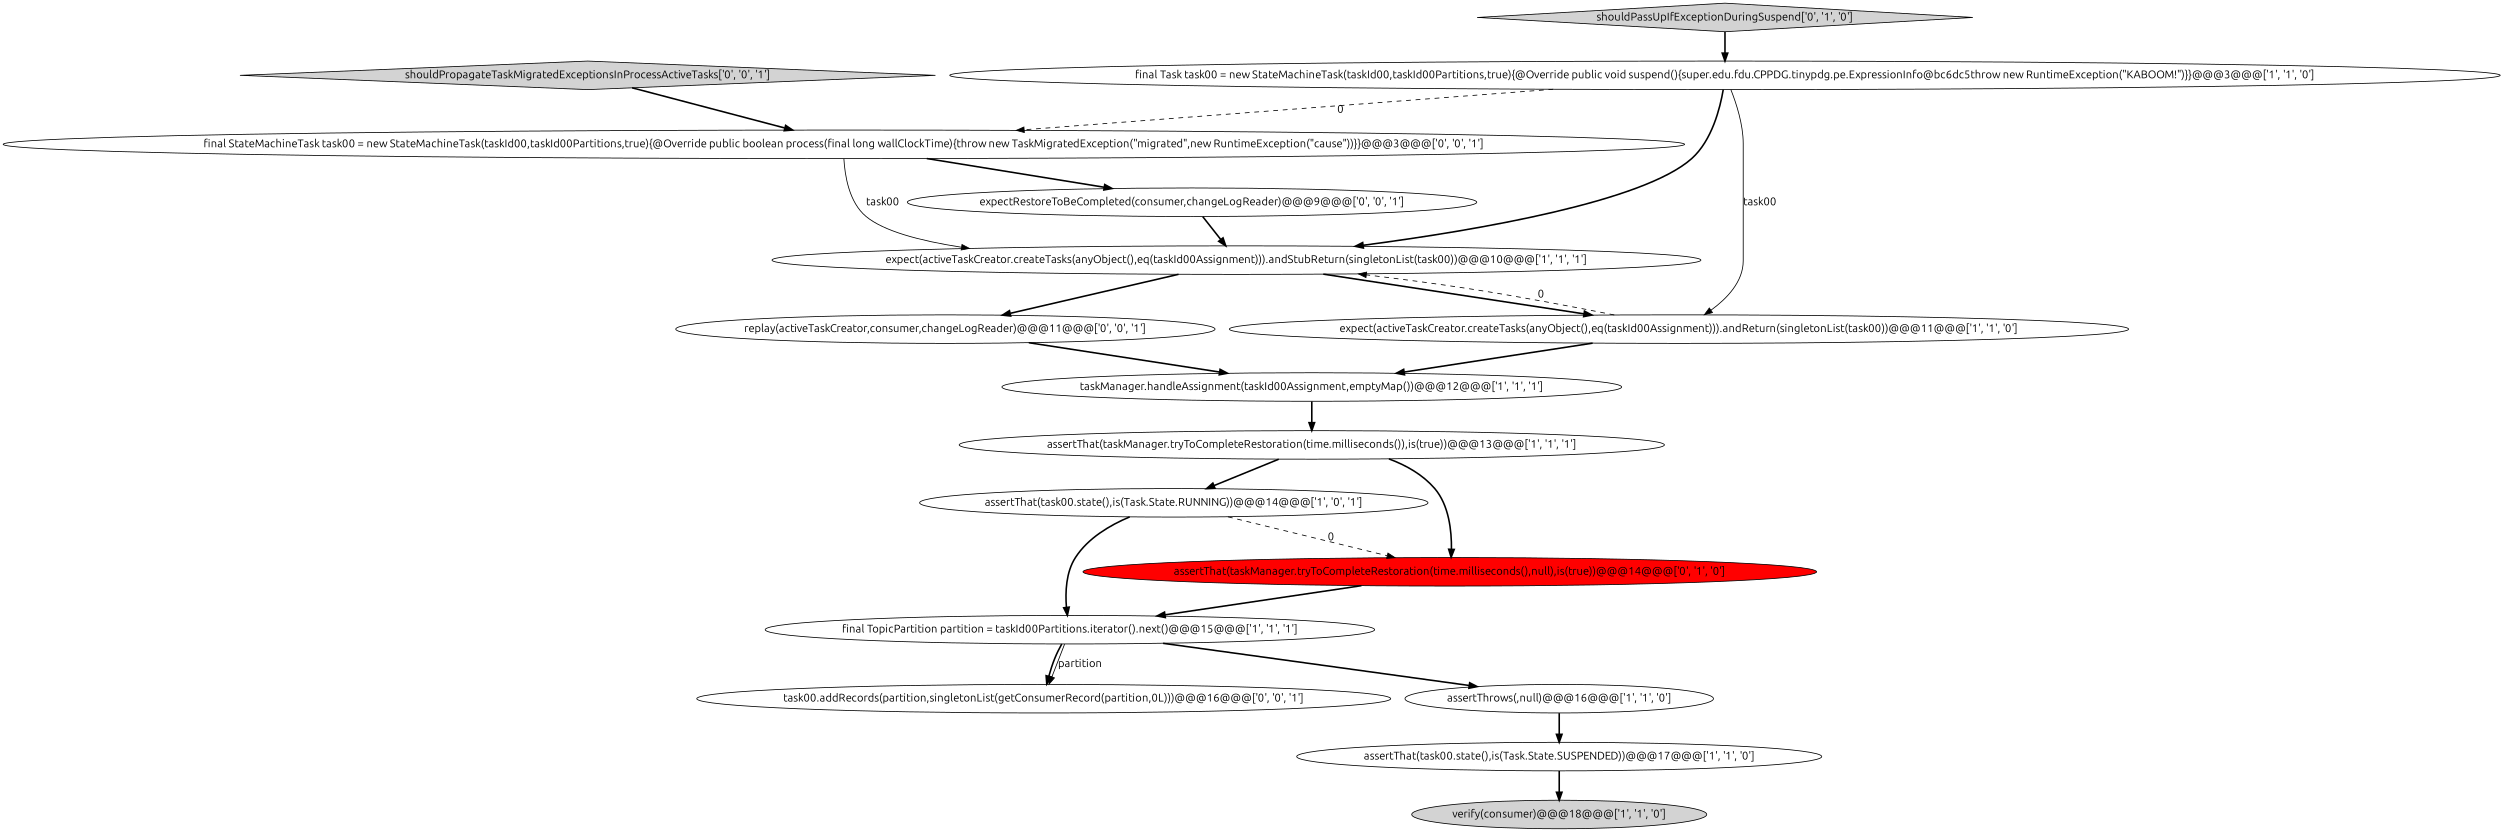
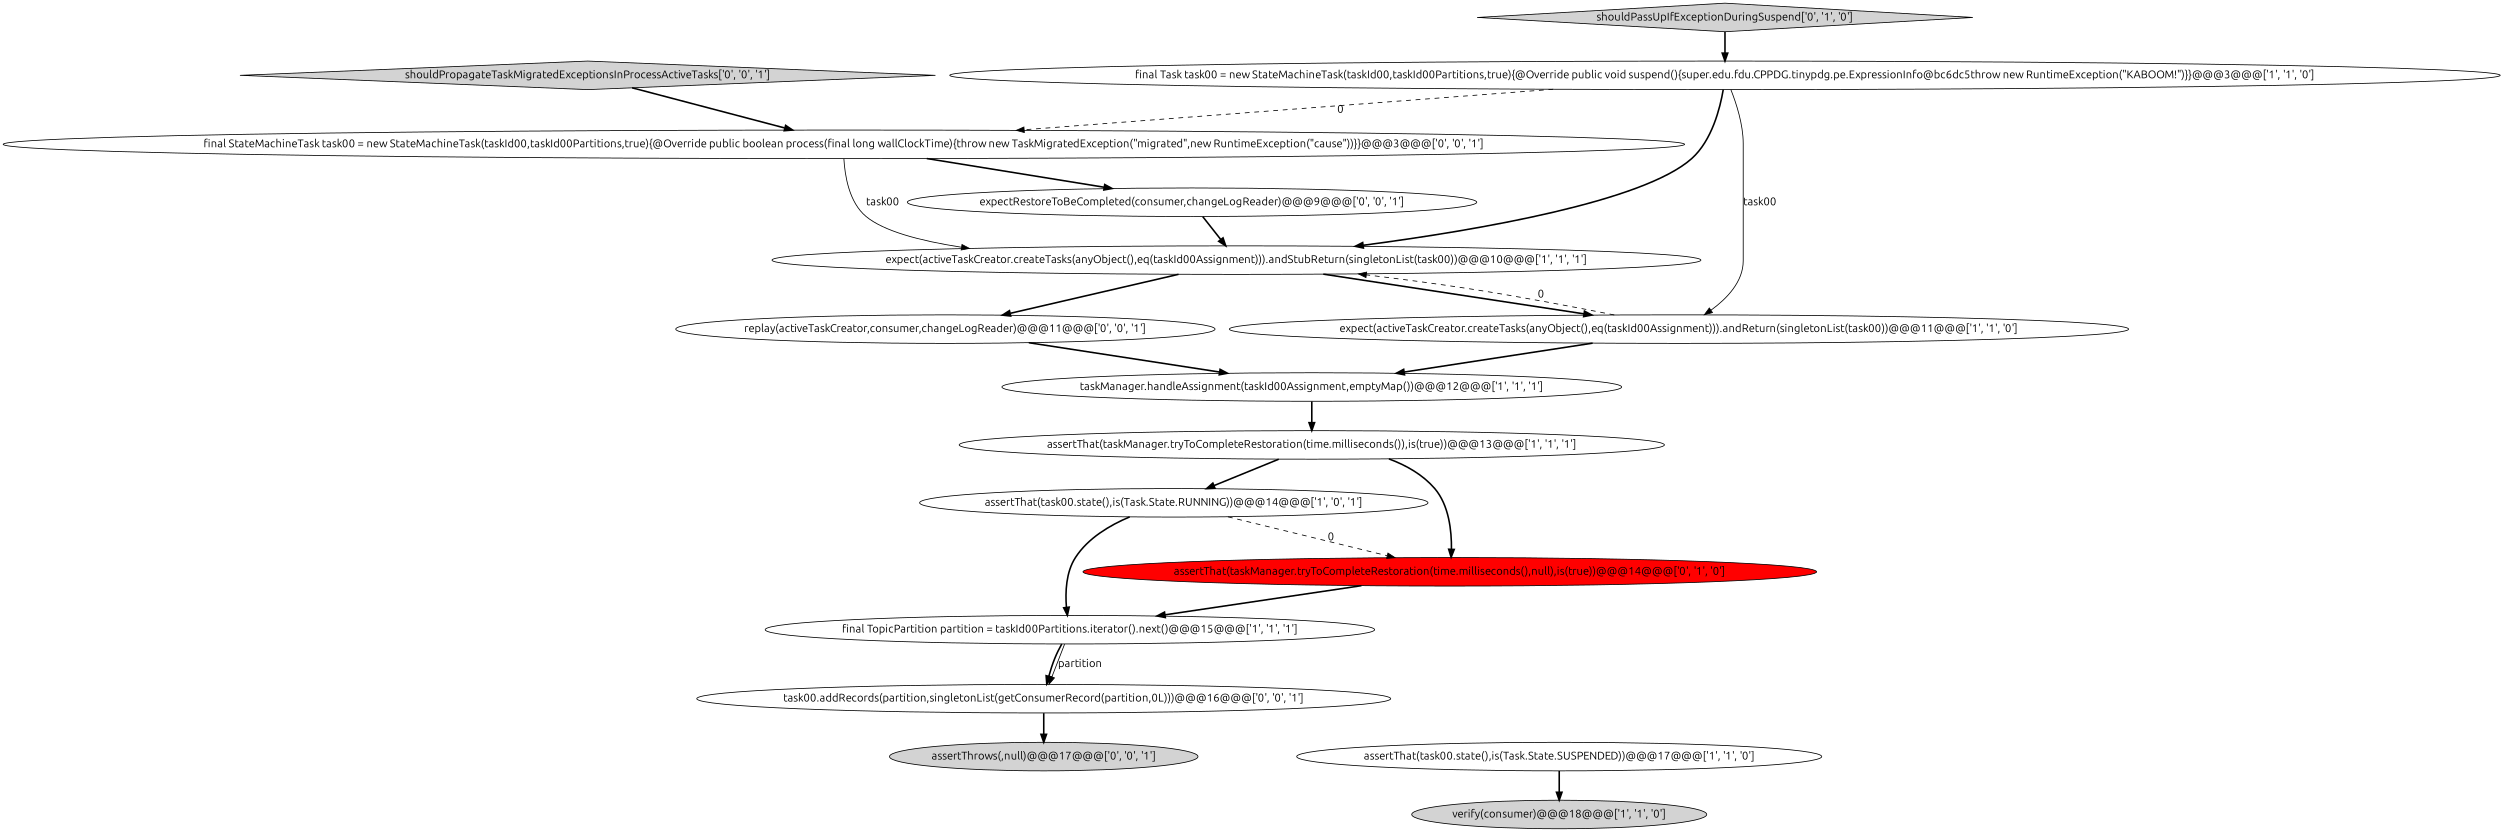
(1559, 699) -> none
none -> (1044, 757)
